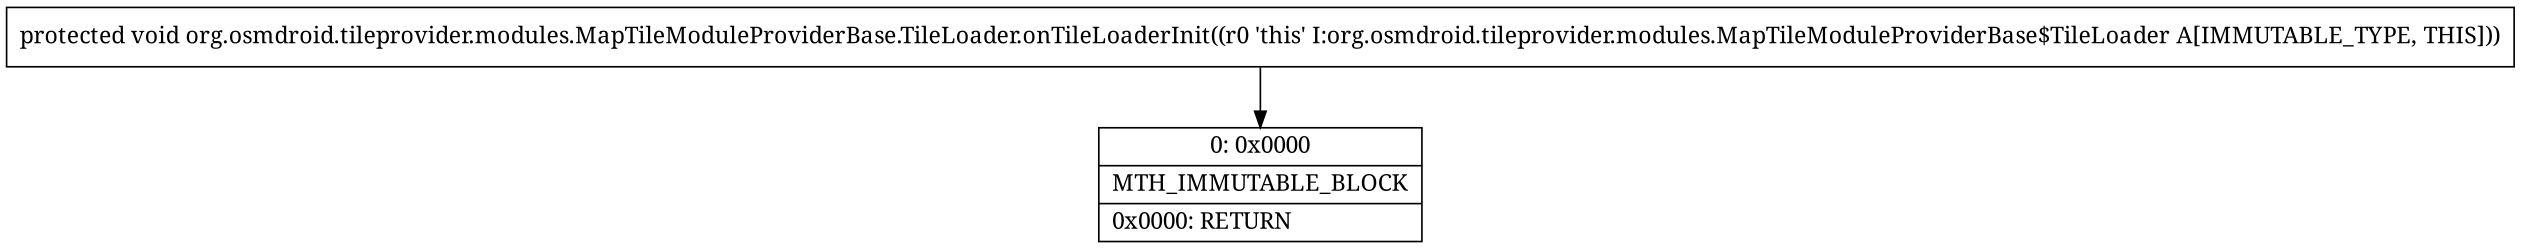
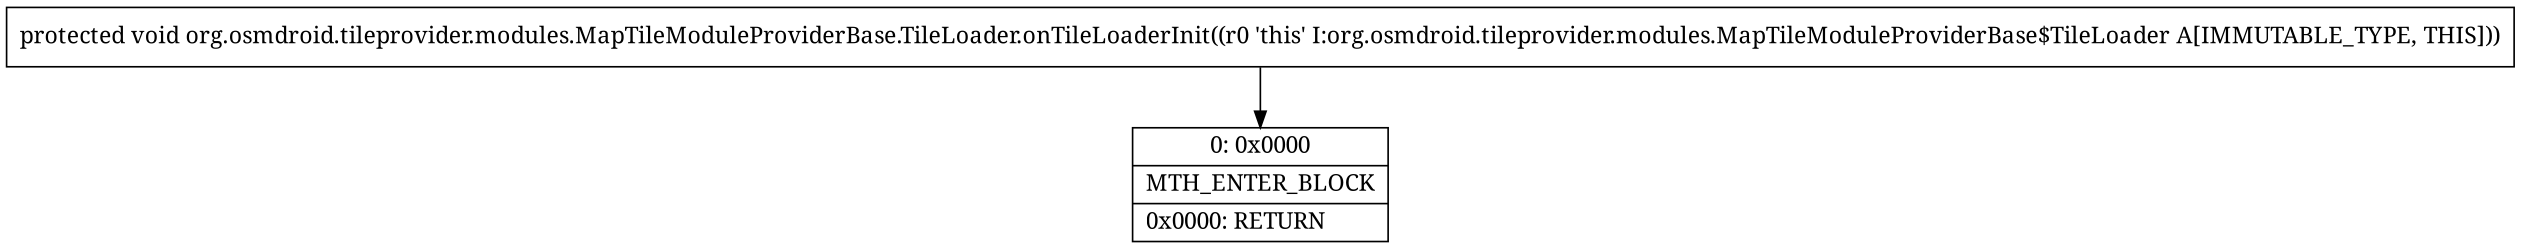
(1260, 184) -> (1260, 184)
